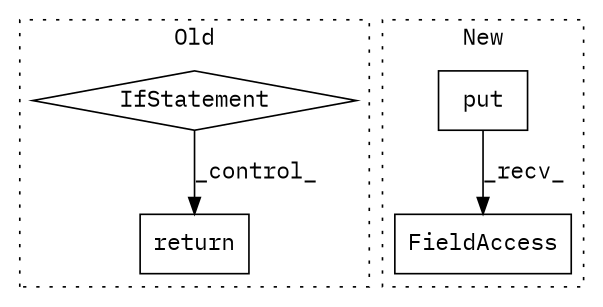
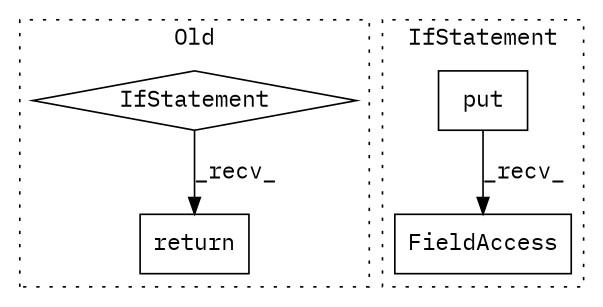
(483, 39) -> (483, 39)
(256, 172) -> (236, 172)
